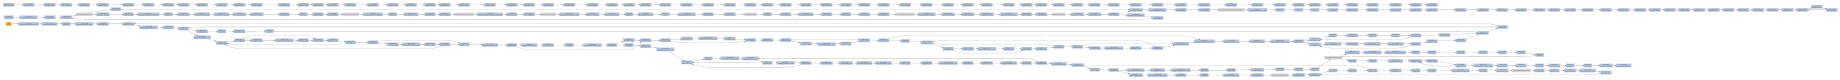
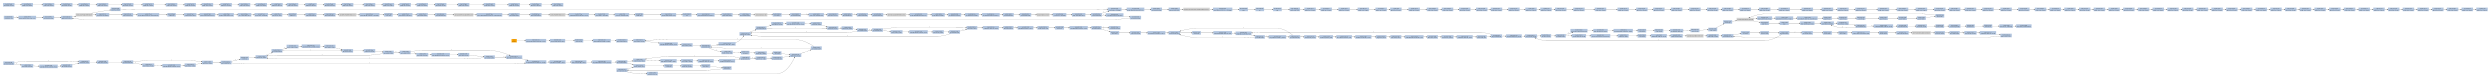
(846, 5) -> none
(1817, 10) -> (1817, 9)
(646, 40) -> none
